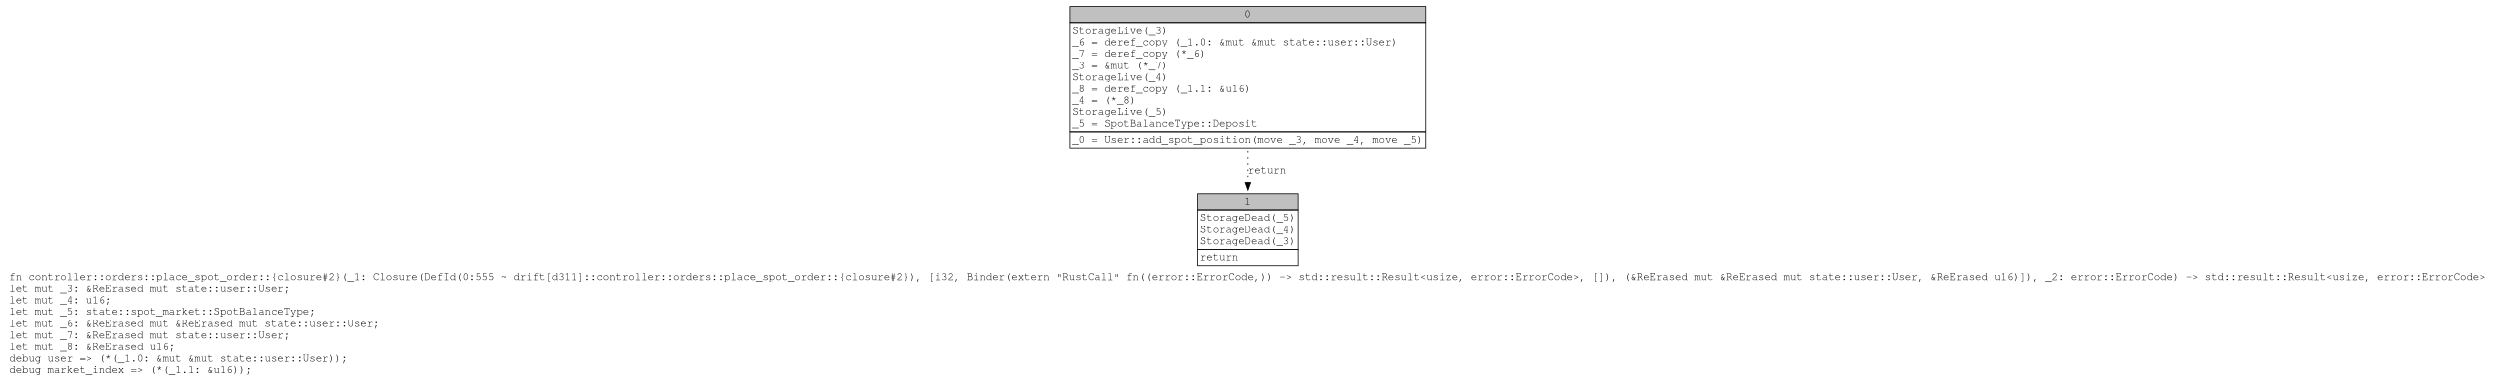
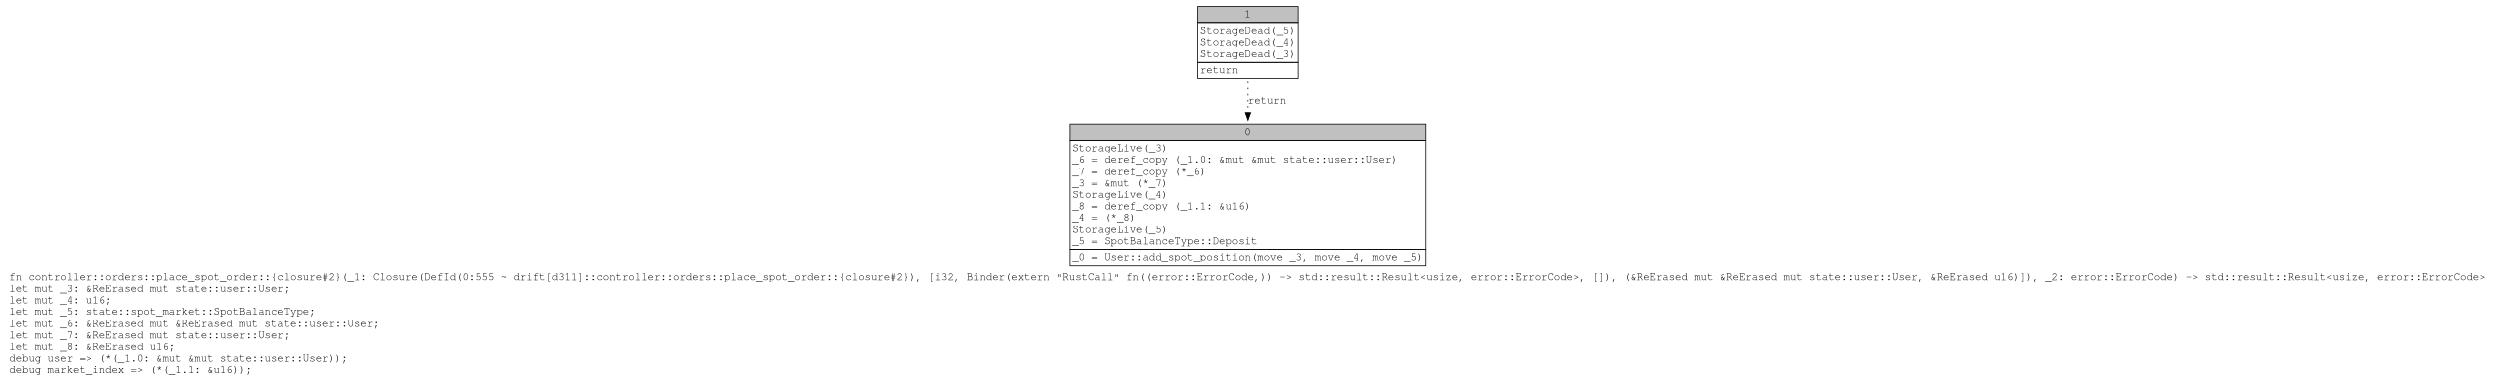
(1248, 167) -> (1248, 97)
